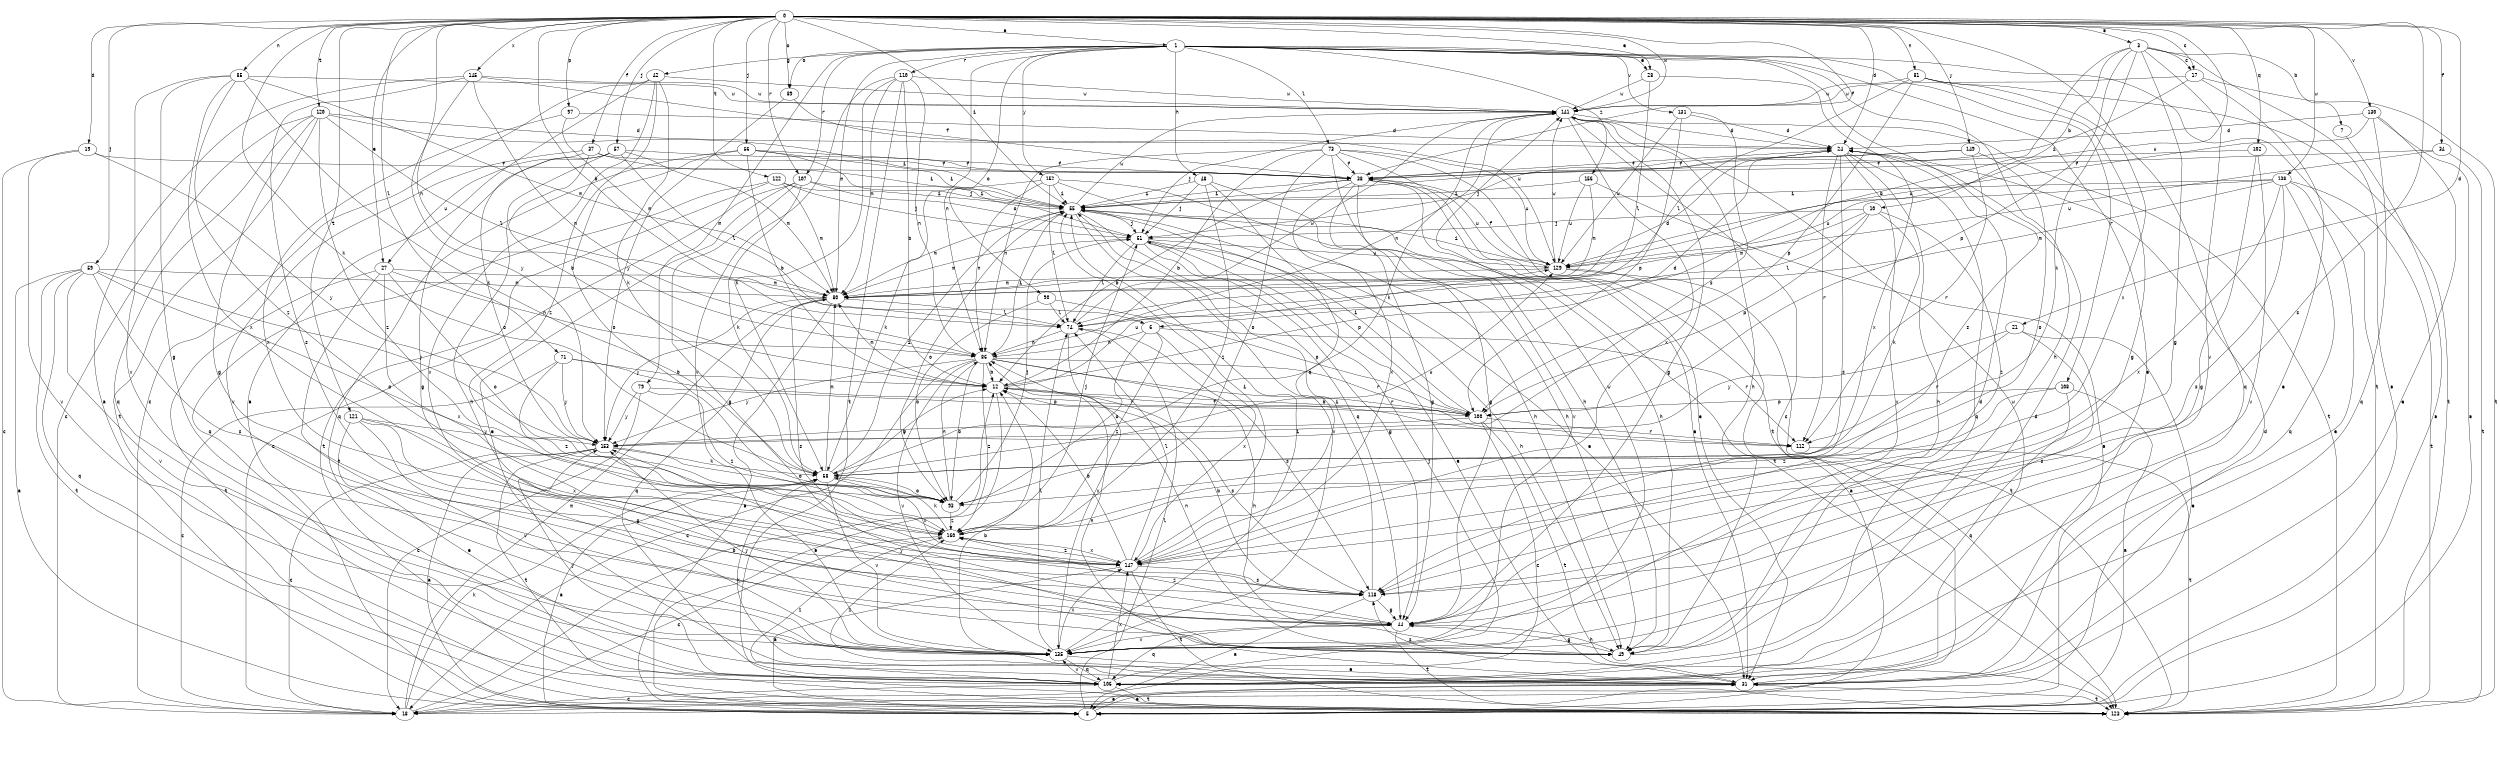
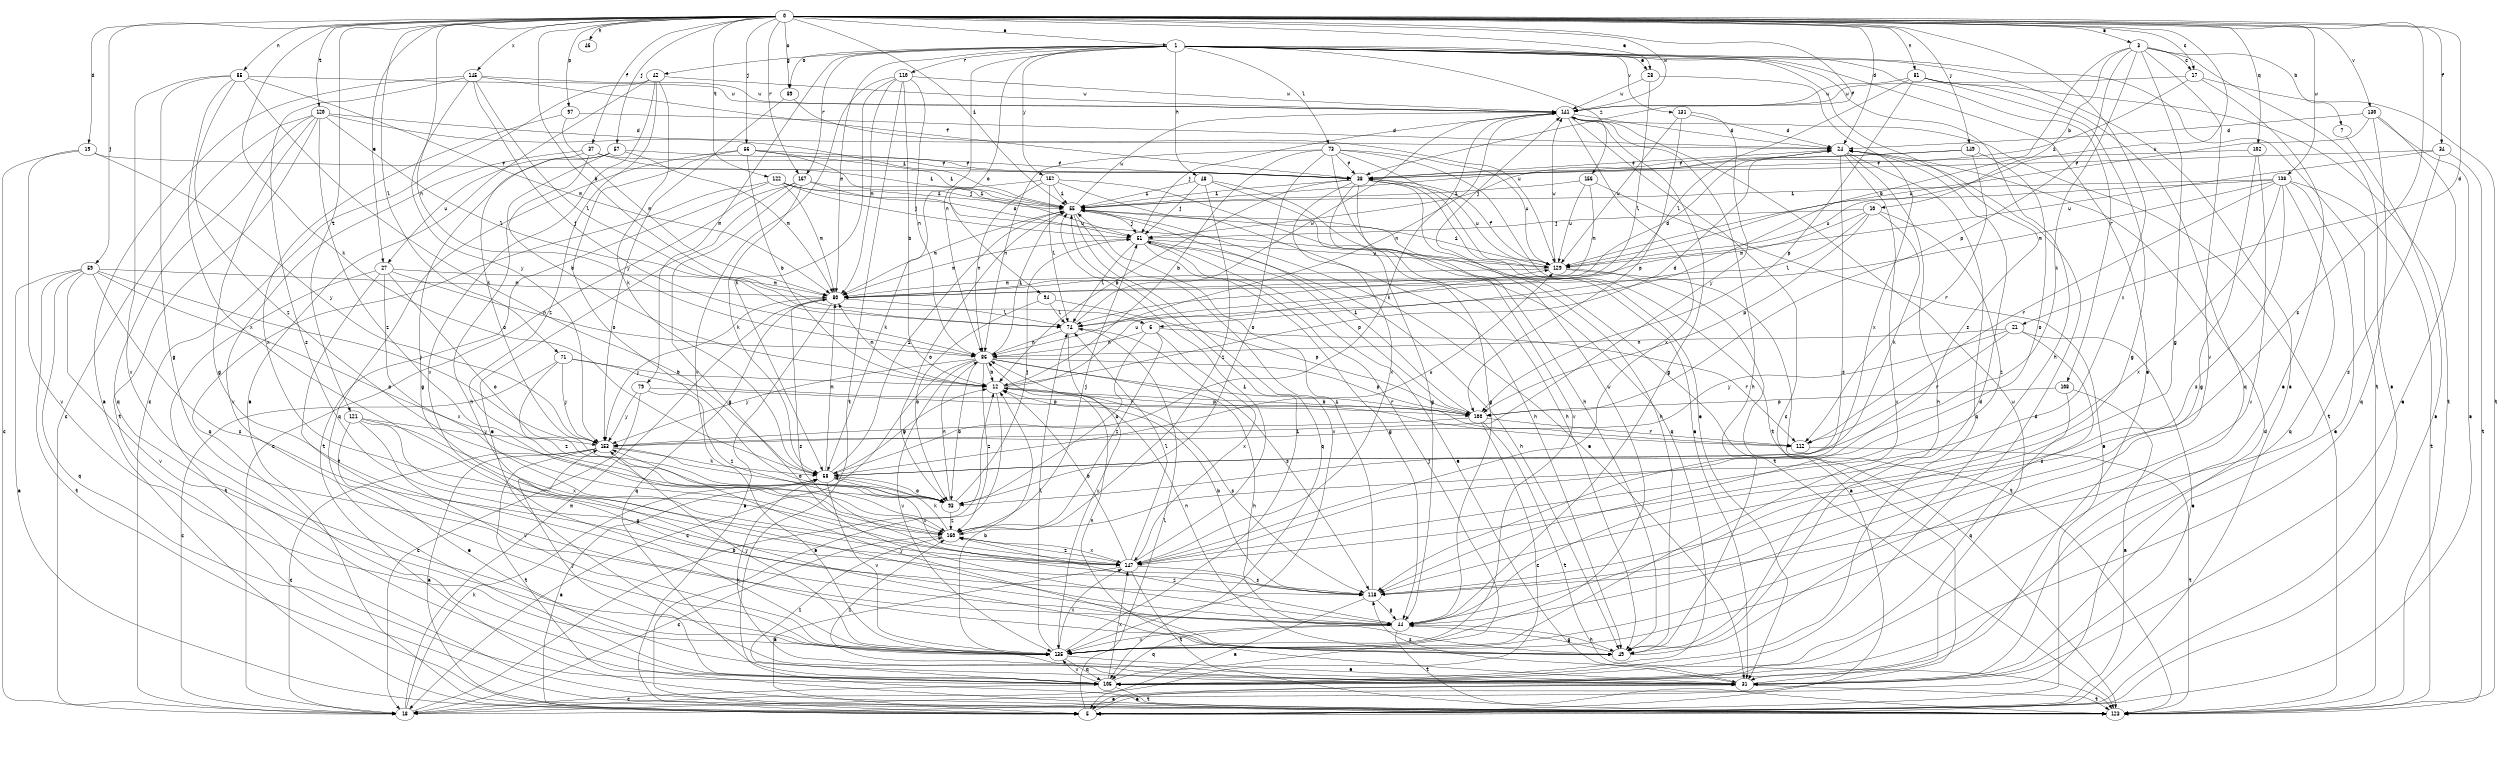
none -> (588, 46)
(802, 179) -> (802, 179)
(576, 224) -> (576, 224)
none -> (1161, 233)
(1711, 283) -> (1711, 283)
(804, 293) -> (698, 272)
(1823, 297) -> (2037, 303)
(1047, 298) -> (1047, 298)
none -> (1501, 343)
(1313, 358) -> (1318, 432)
(1378, 387) -> (1378, 387)
(1299, 392) -> (1704, 557)
(1214, 402) -> (1214, 402)
none -> (2271, 428)
(1516, 475) -> none
none -> (1974, 520)
